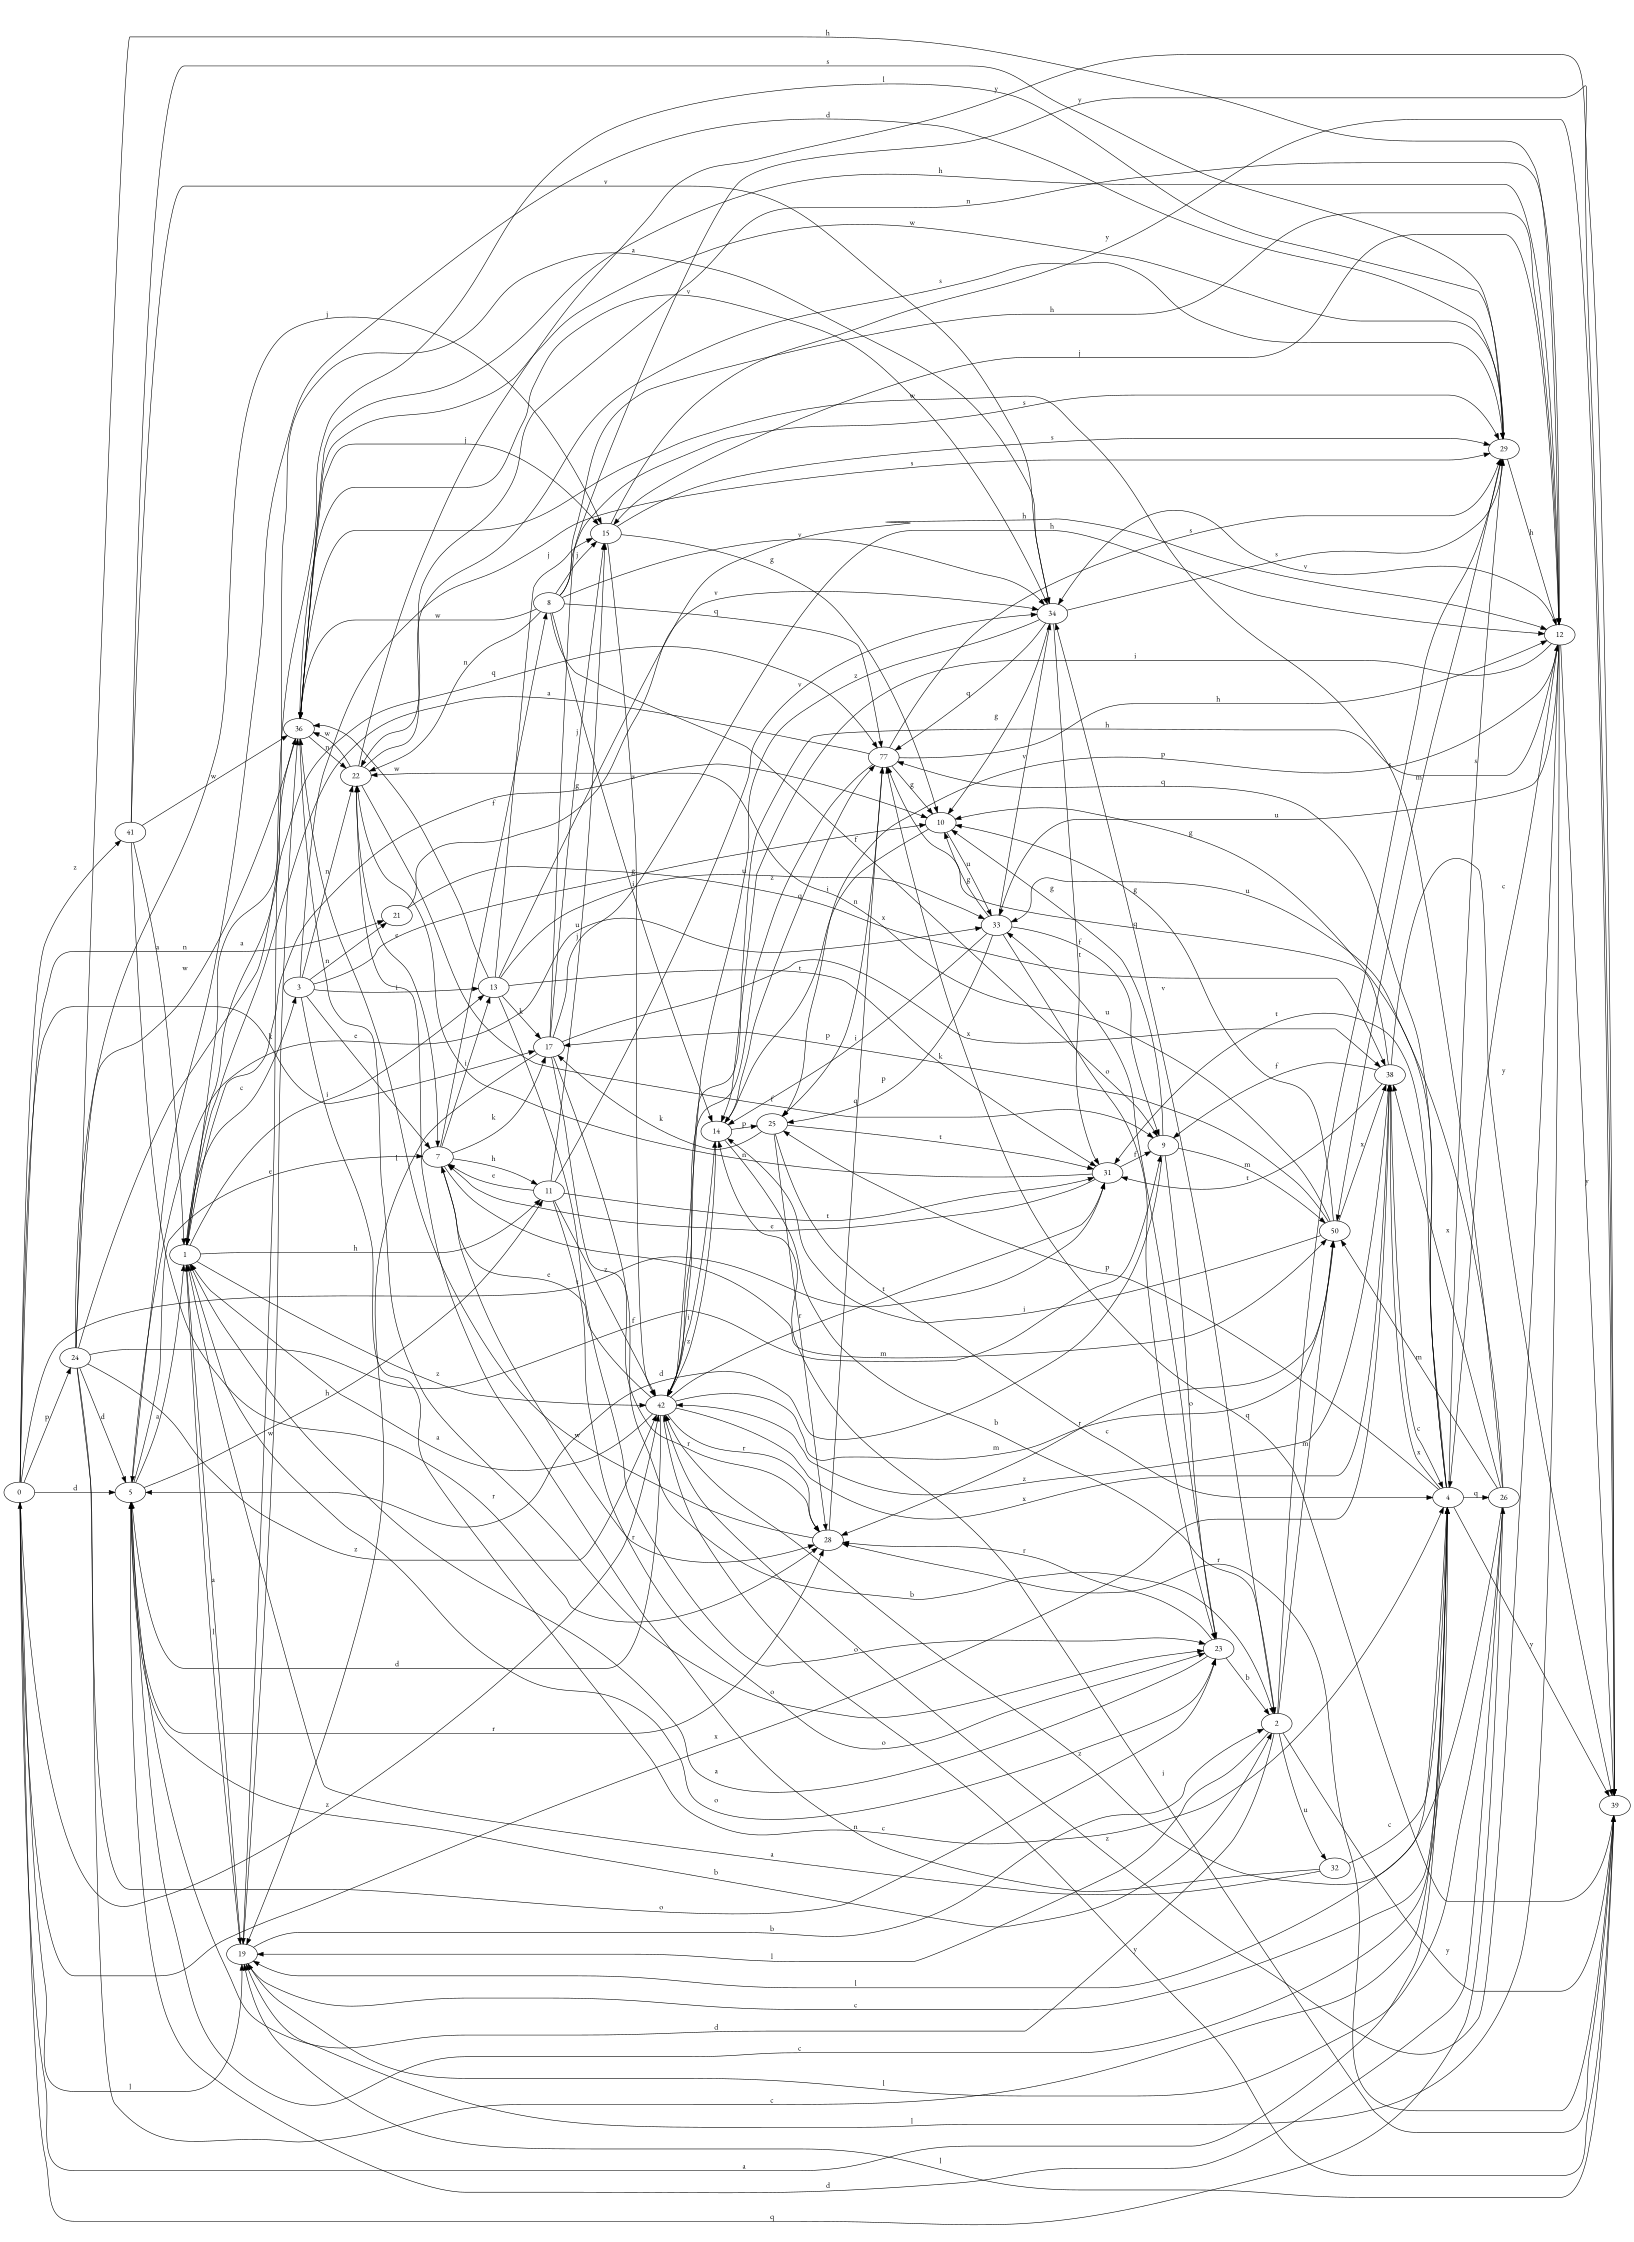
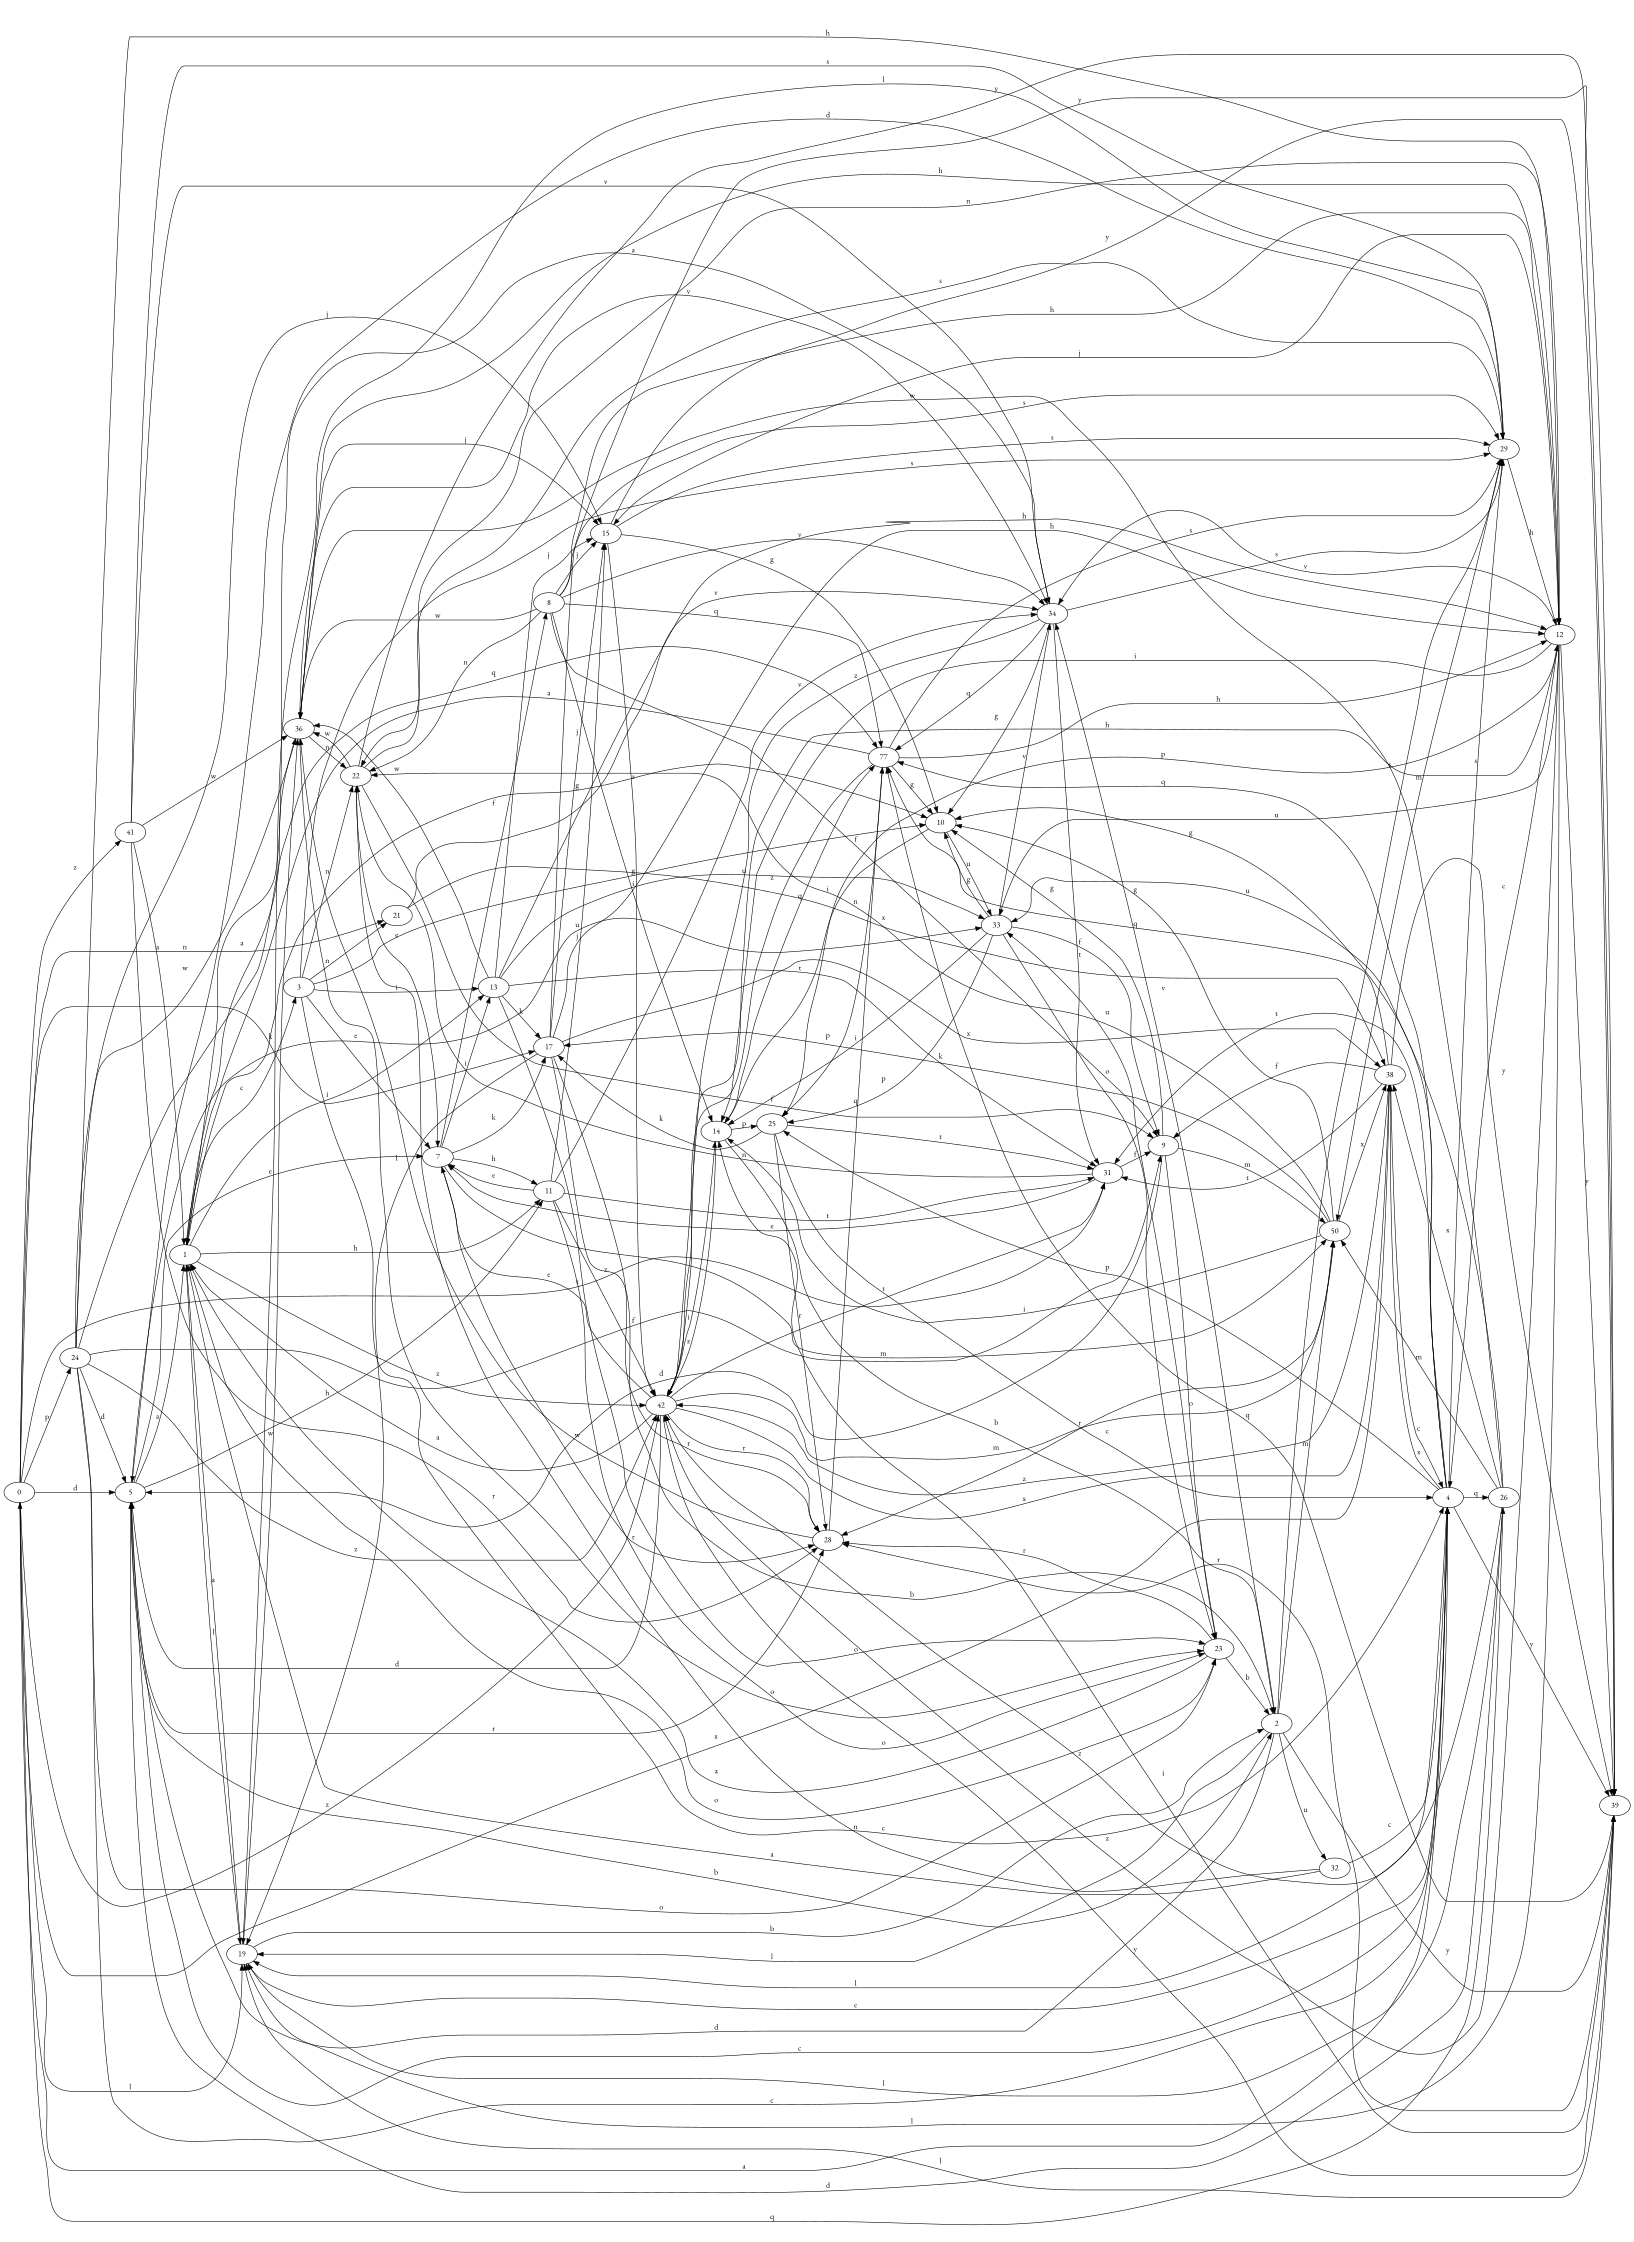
(802, 229) -> none
